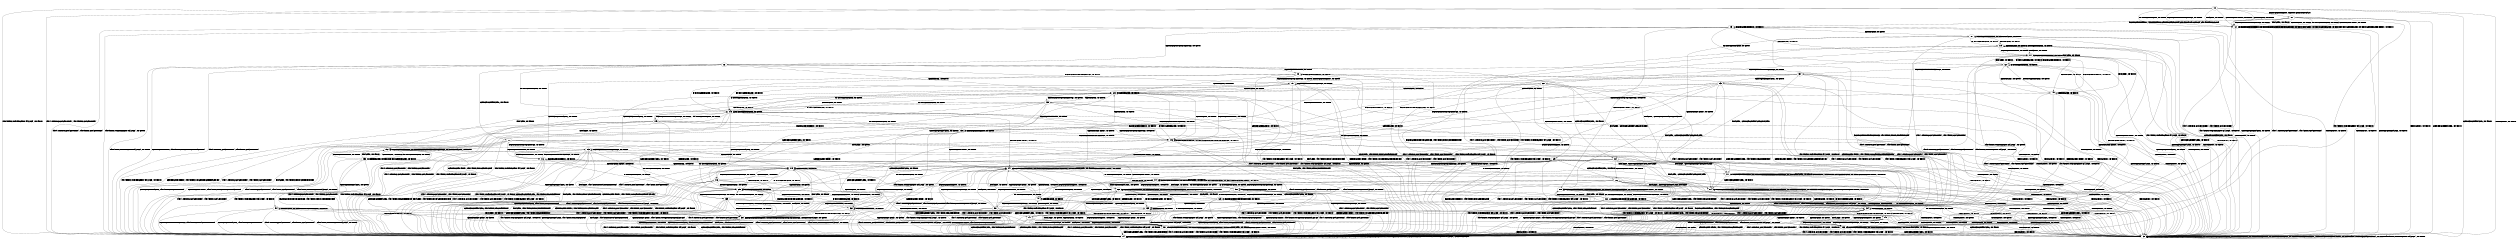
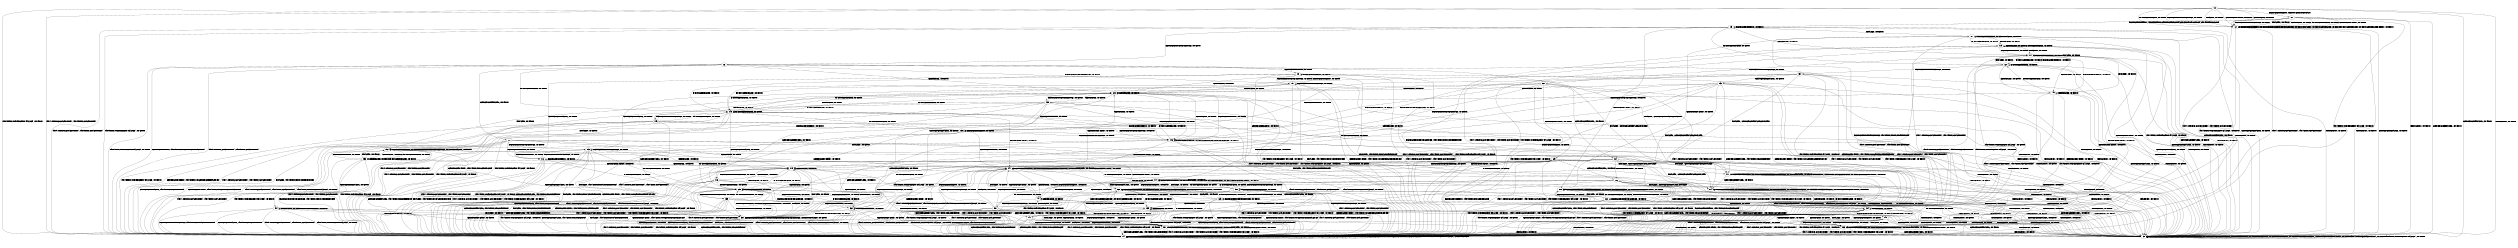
(1875, 32) -> (1875, 32)
(960, 164) -> (980, 157)
(1106, 199) -> (1106, 199)
(2149, 199) -> (2149, 199)
